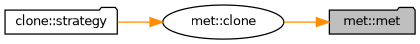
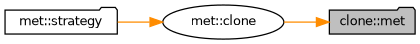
(61, 22) -> (61, 22)
(372, 22) -> (372, 22)
